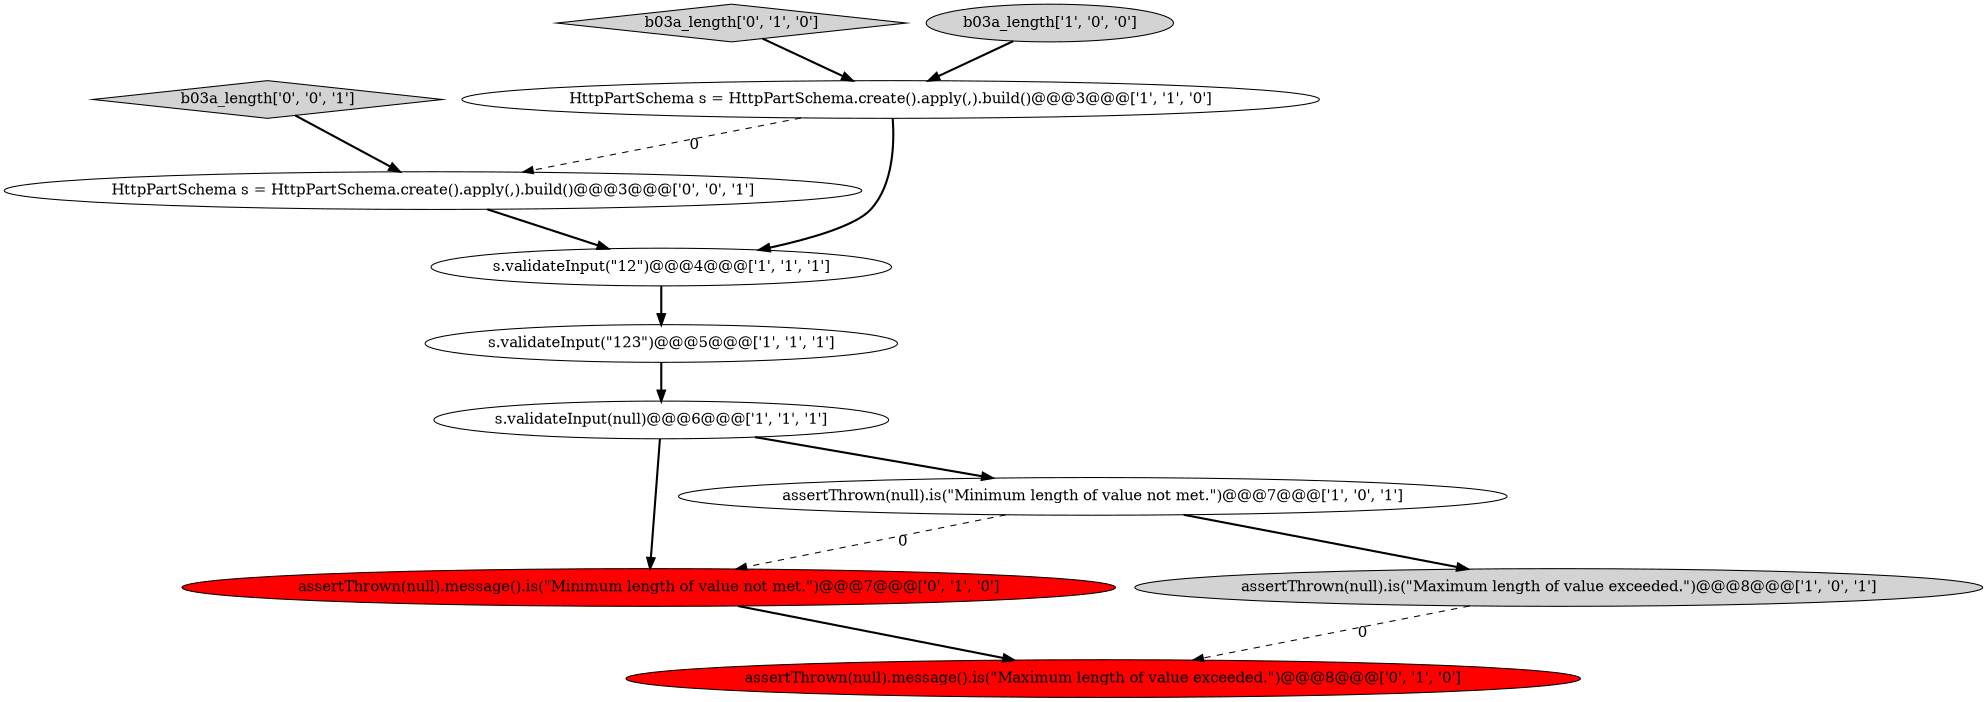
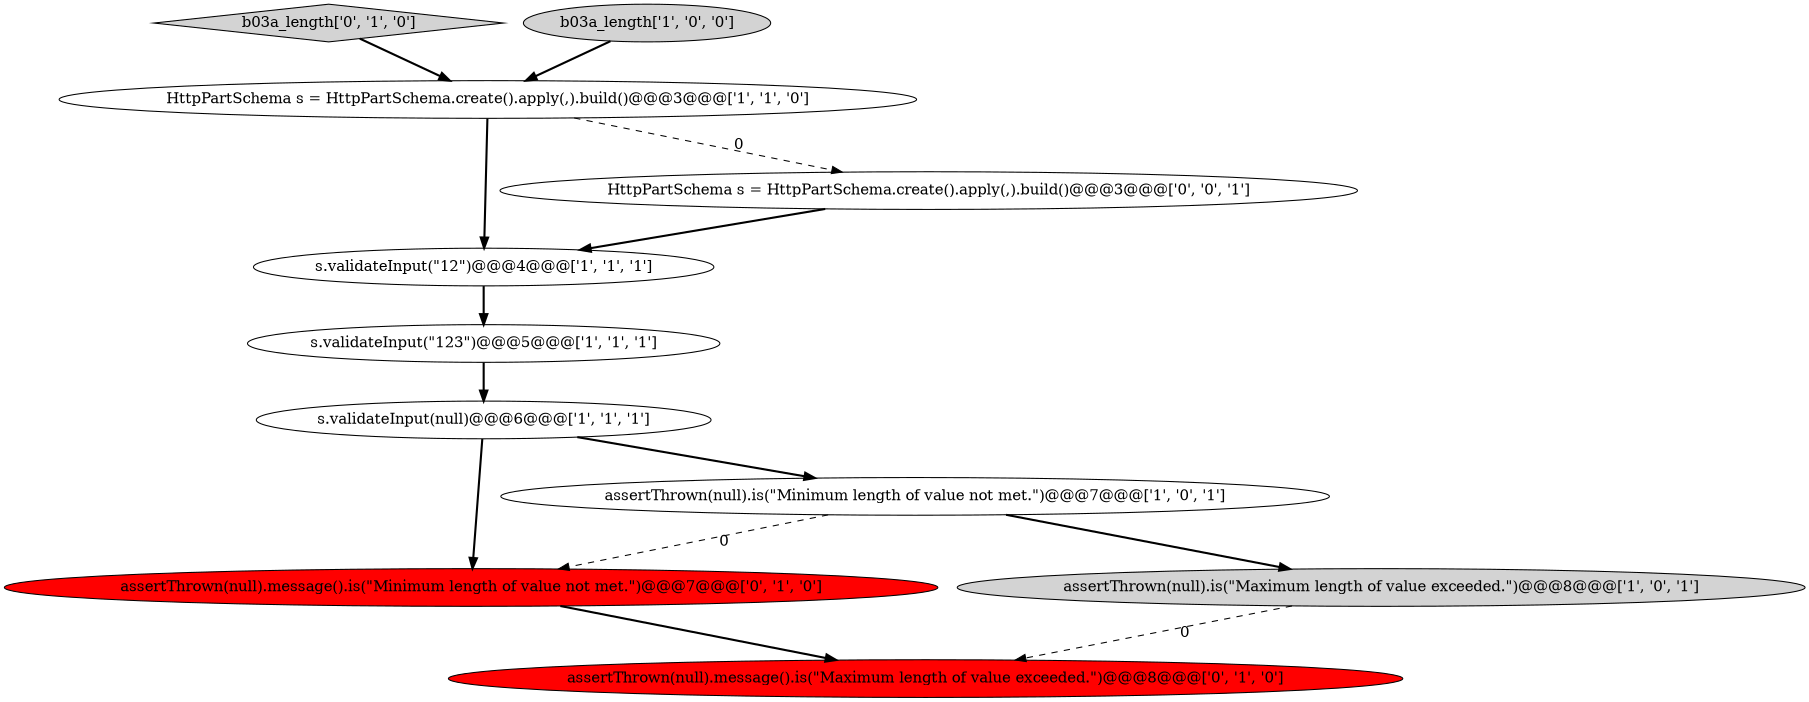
(268, 99) -> none
